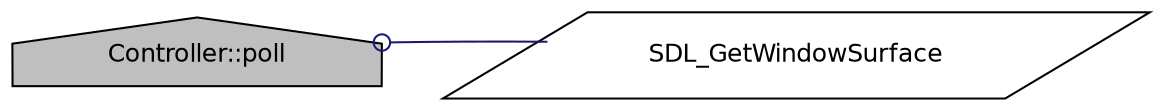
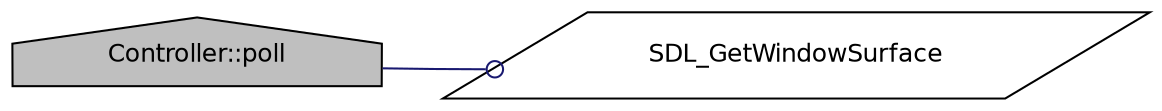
(469, 42) -> (434, 69)
